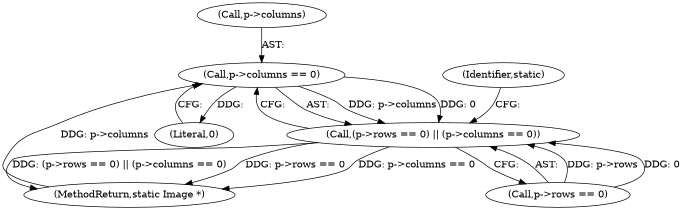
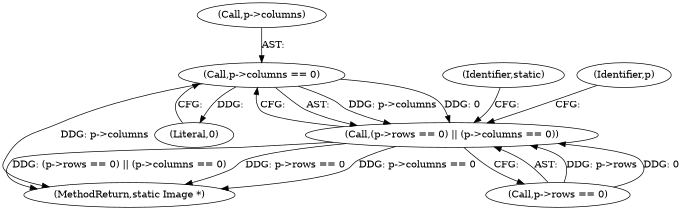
none -> (624, 75)
(66, 120) -> (73, 118)
